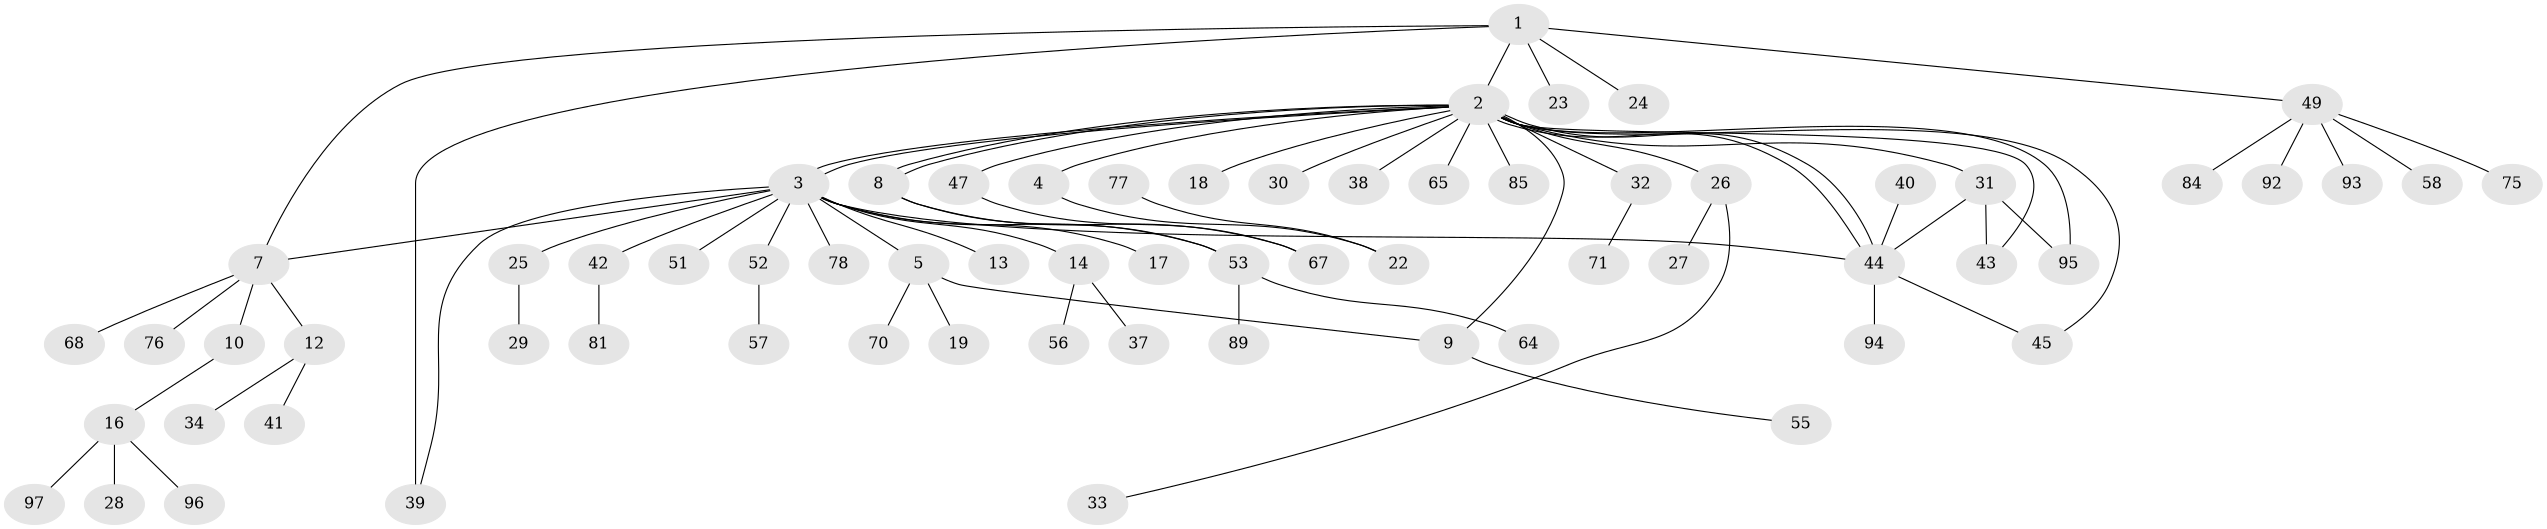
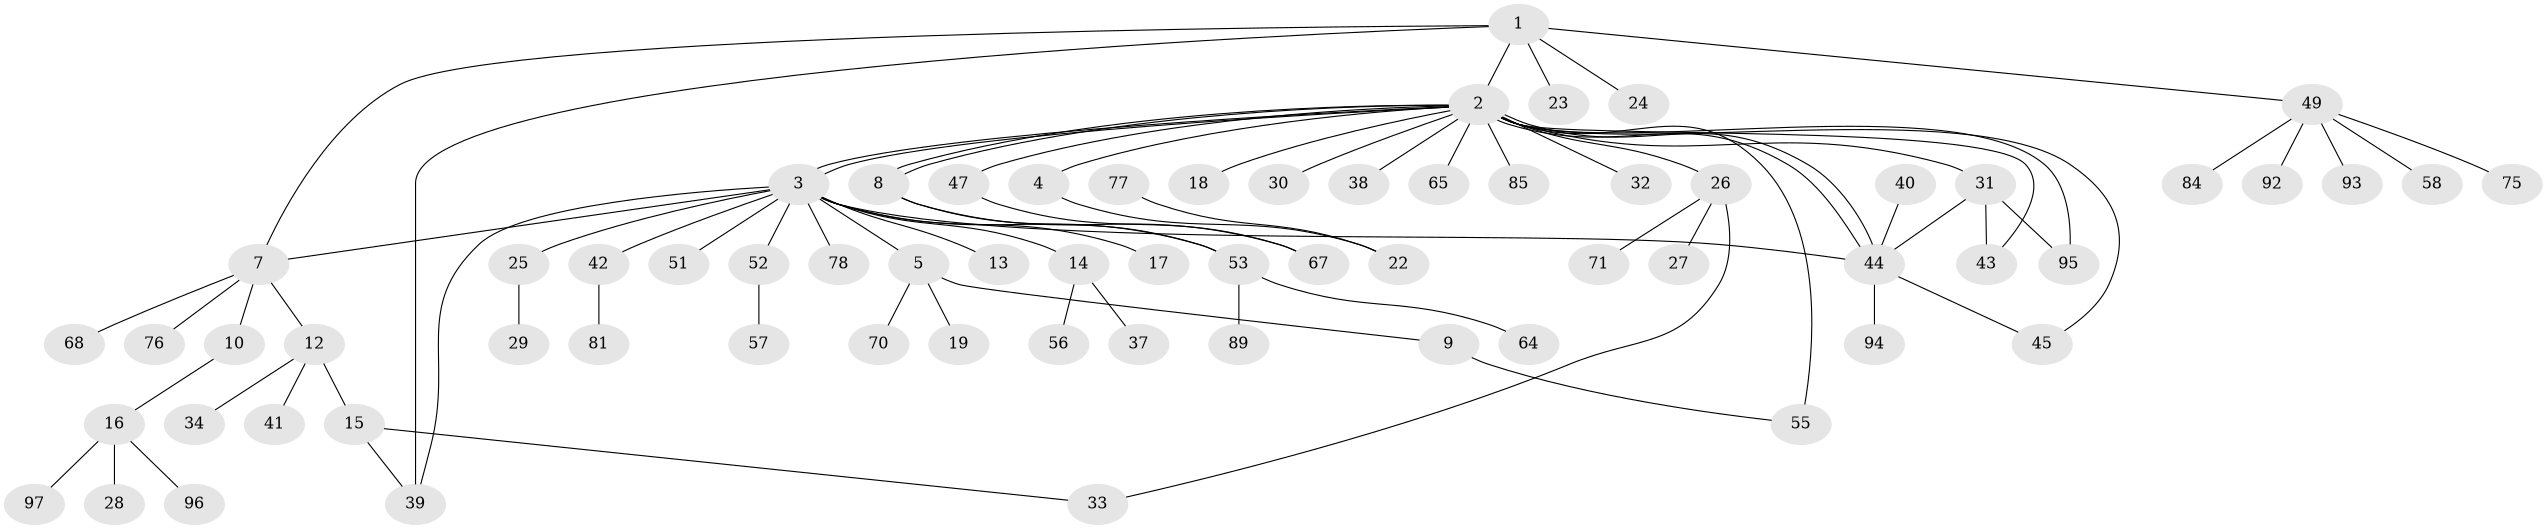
(1551, 222) -> (1753, 158)
(1620, 224) -> (1660, 225)
none -> (354, 424)
